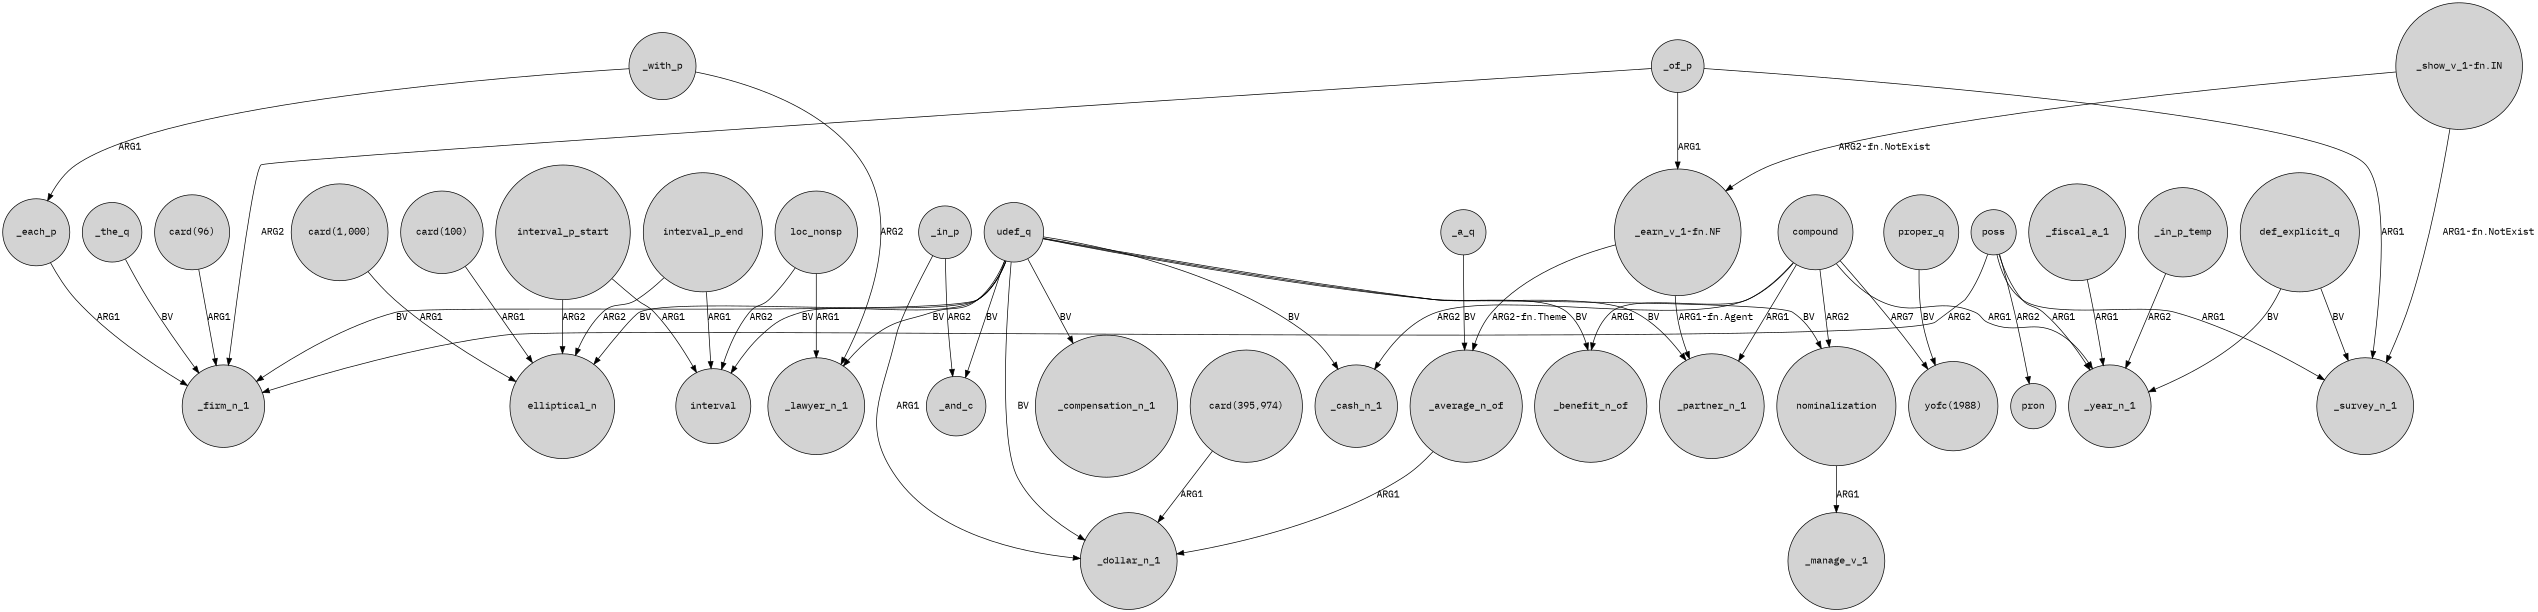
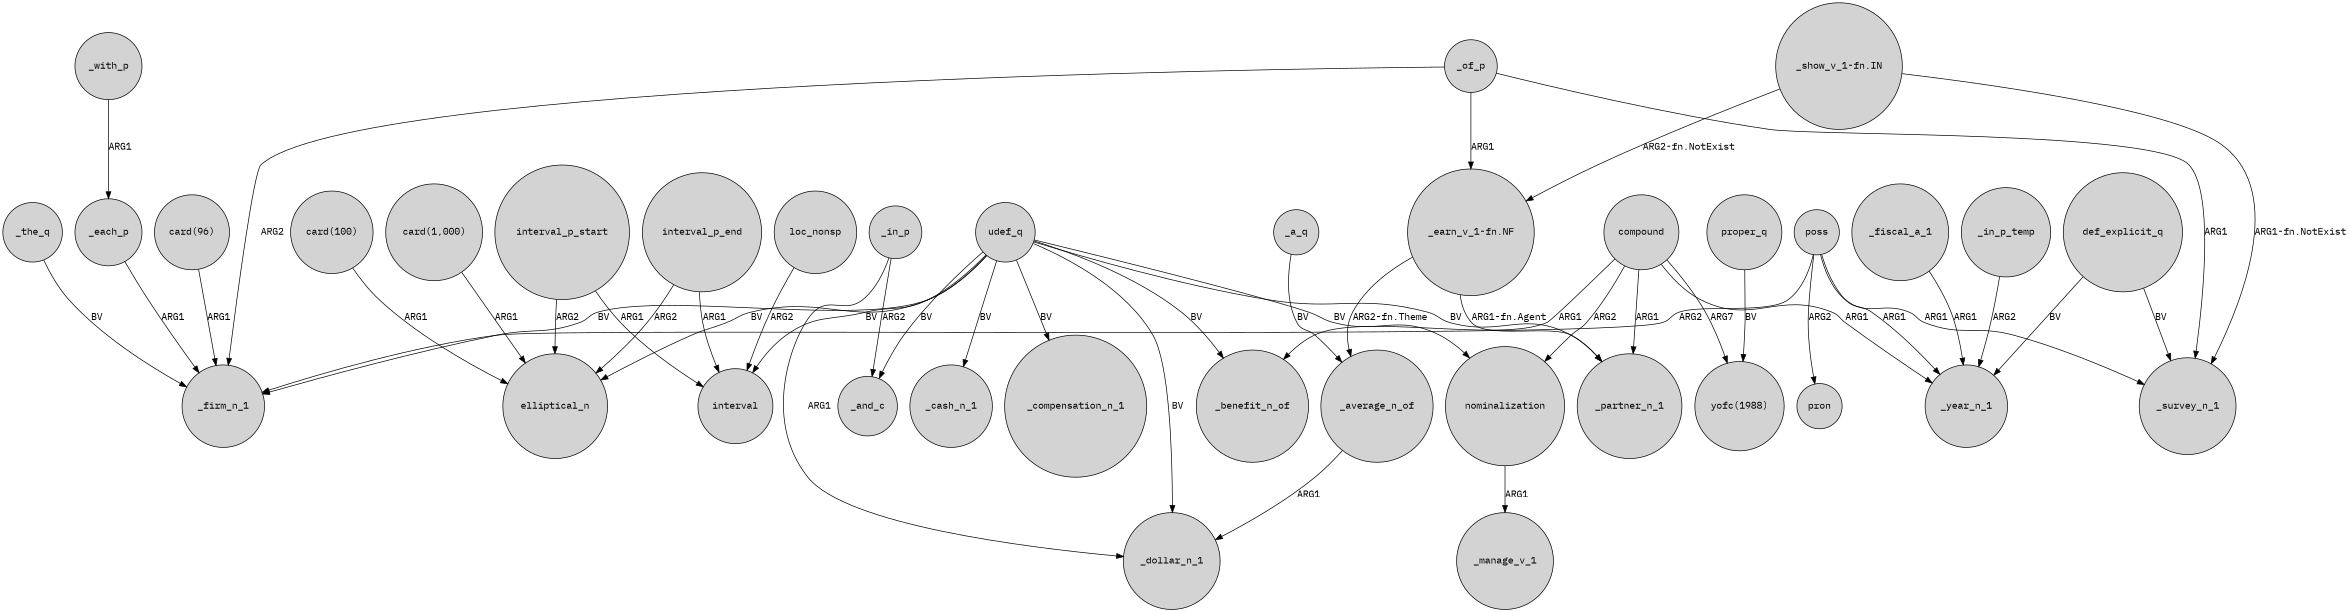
(1583, 308) -> none
(816, 406) -> none
(1246, 406) -> none
